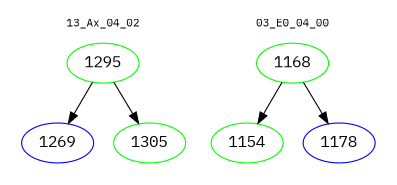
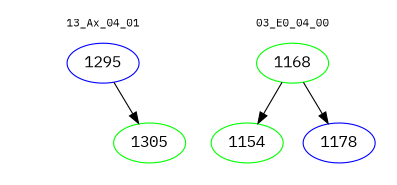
(104, 24) -> (104, 24)
(103, 63) -> (103, 63)
(58, 143) -> none
